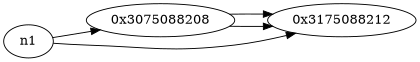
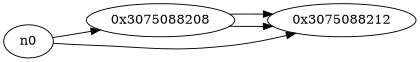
(342, 20) -> (342, 20)
(29, 41) -> (29, 41)
